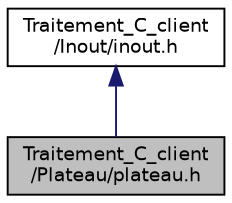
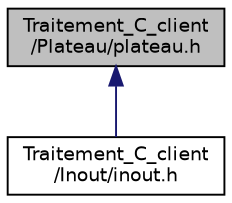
(116, 112) -> (116, 112)
